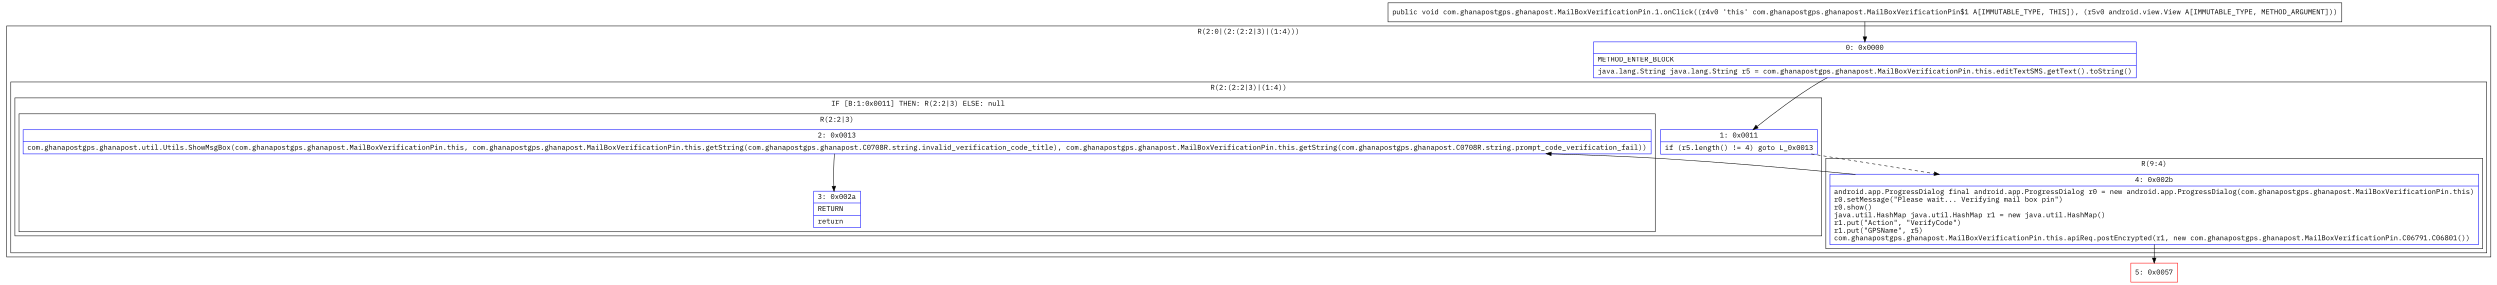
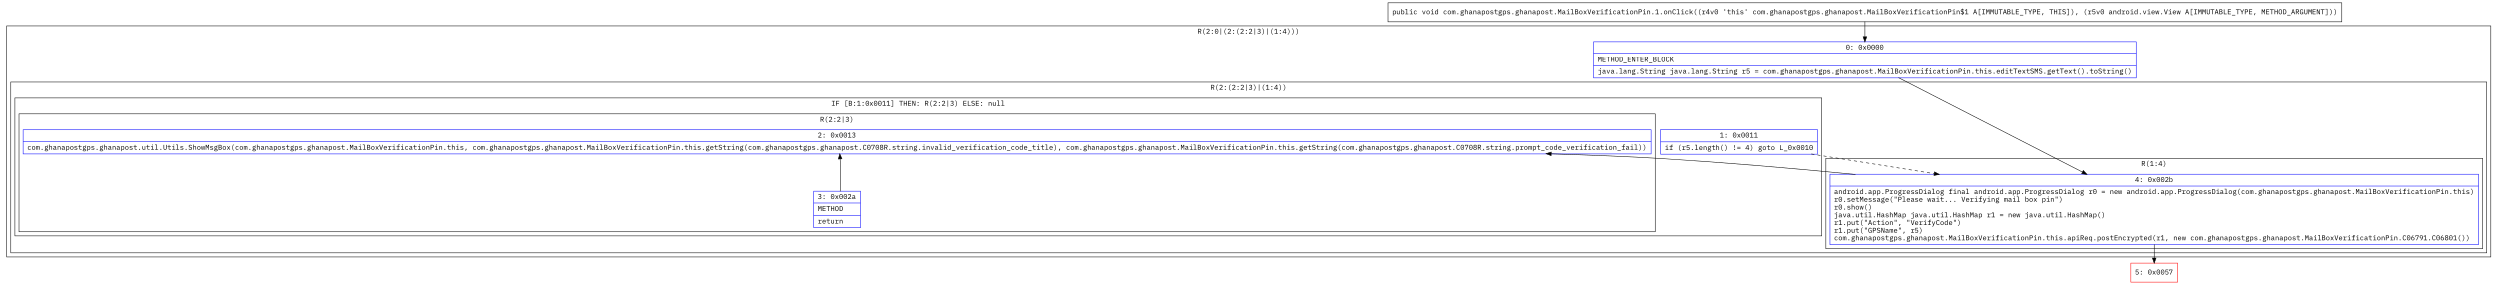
(1790, 102) -> (1990, 125)
(1739, 148) -> (1739, 148)
(2154, 164) -> (2154, 164)
(834, 170) -> (841, 175)
(831, 209) -> (831, 209)
